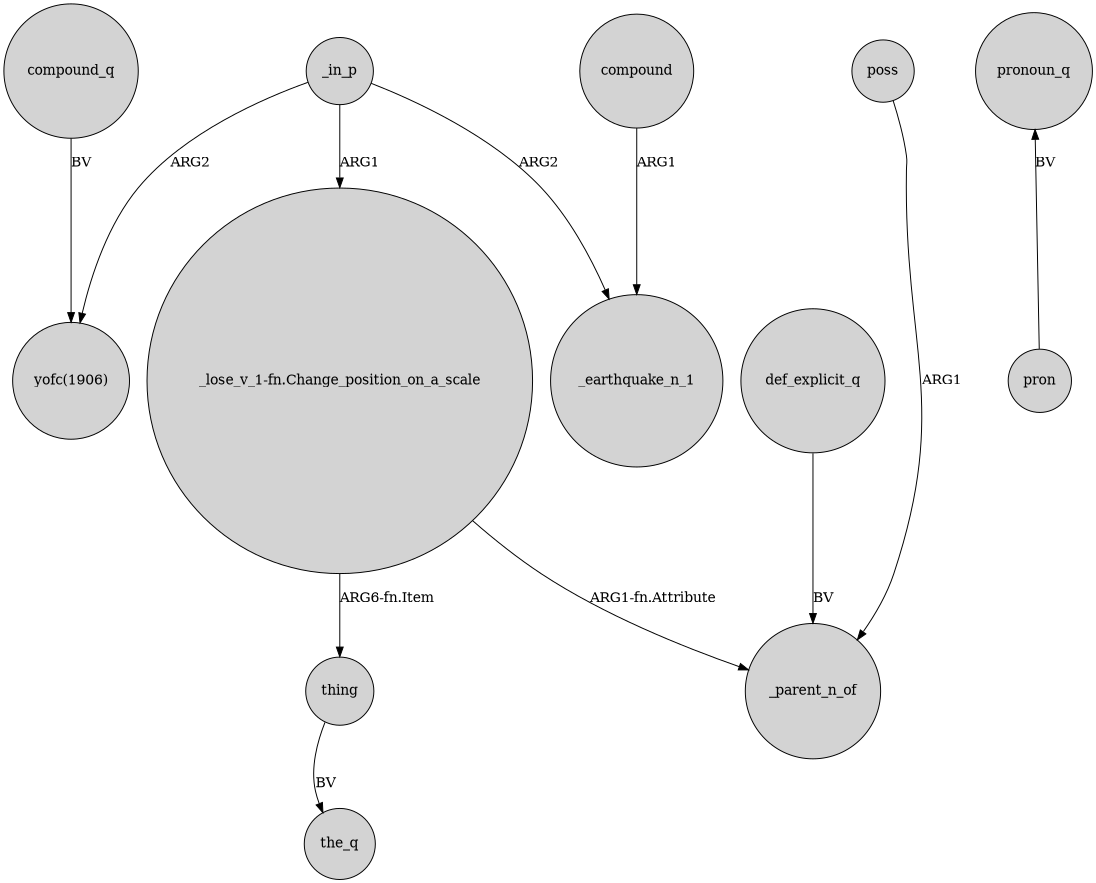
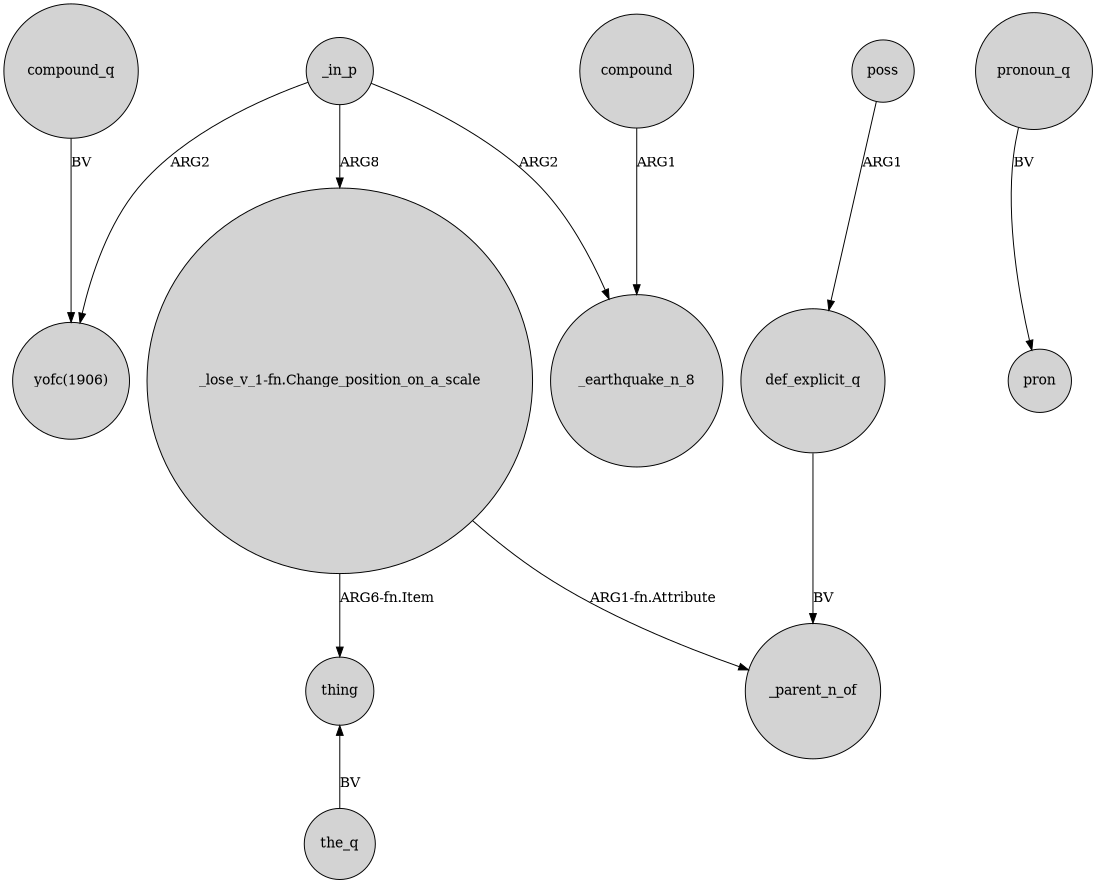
(360, 163) -> (360, 163)
(1037, 244) -> (1013, 234)
(920, 370) -> (854, 201)
(637, 381) -> (637, 381)
(314, 762) -> (340, 772)
